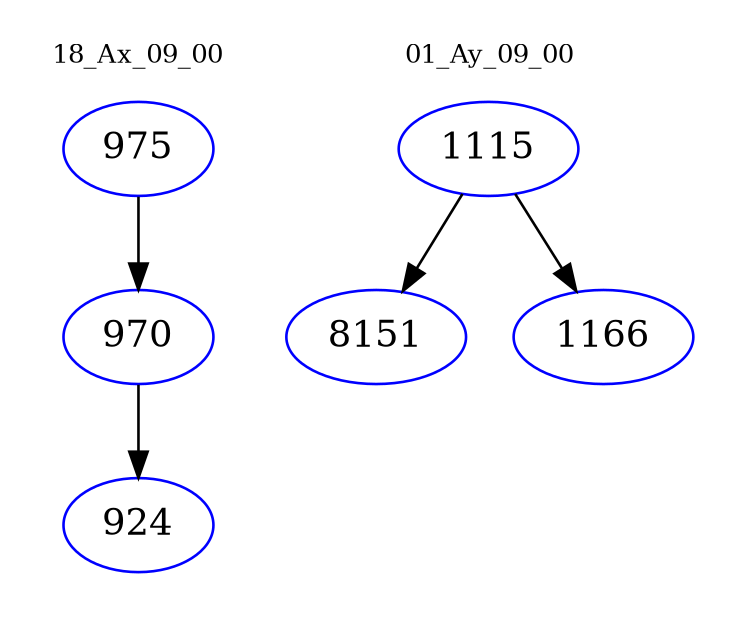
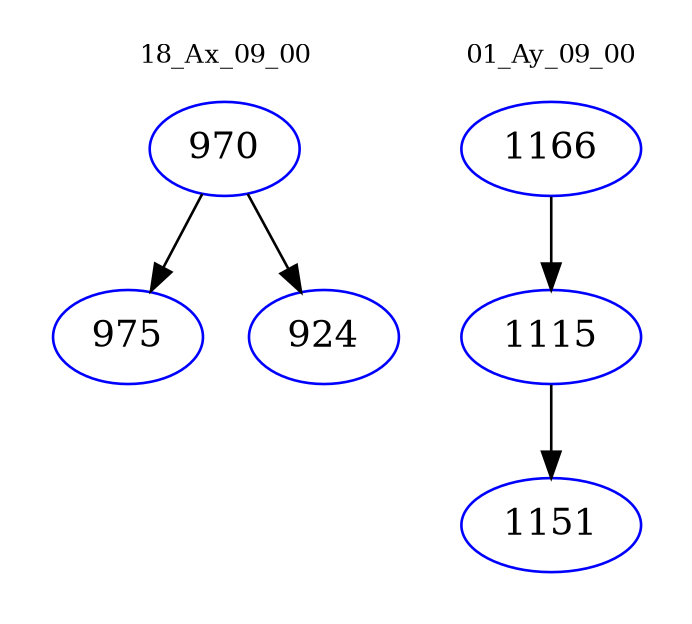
(138, 230) -> (183, 231)
(539, 231) -> (551, 230)
(376, 337) -> (551, 525)
